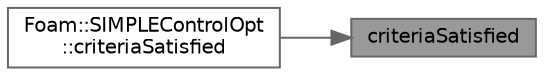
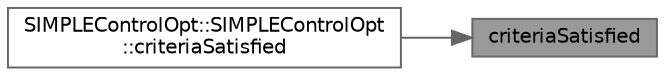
(144, 38) -> (204, 38)
